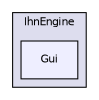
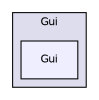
(49, 23) -> (49, 23)
